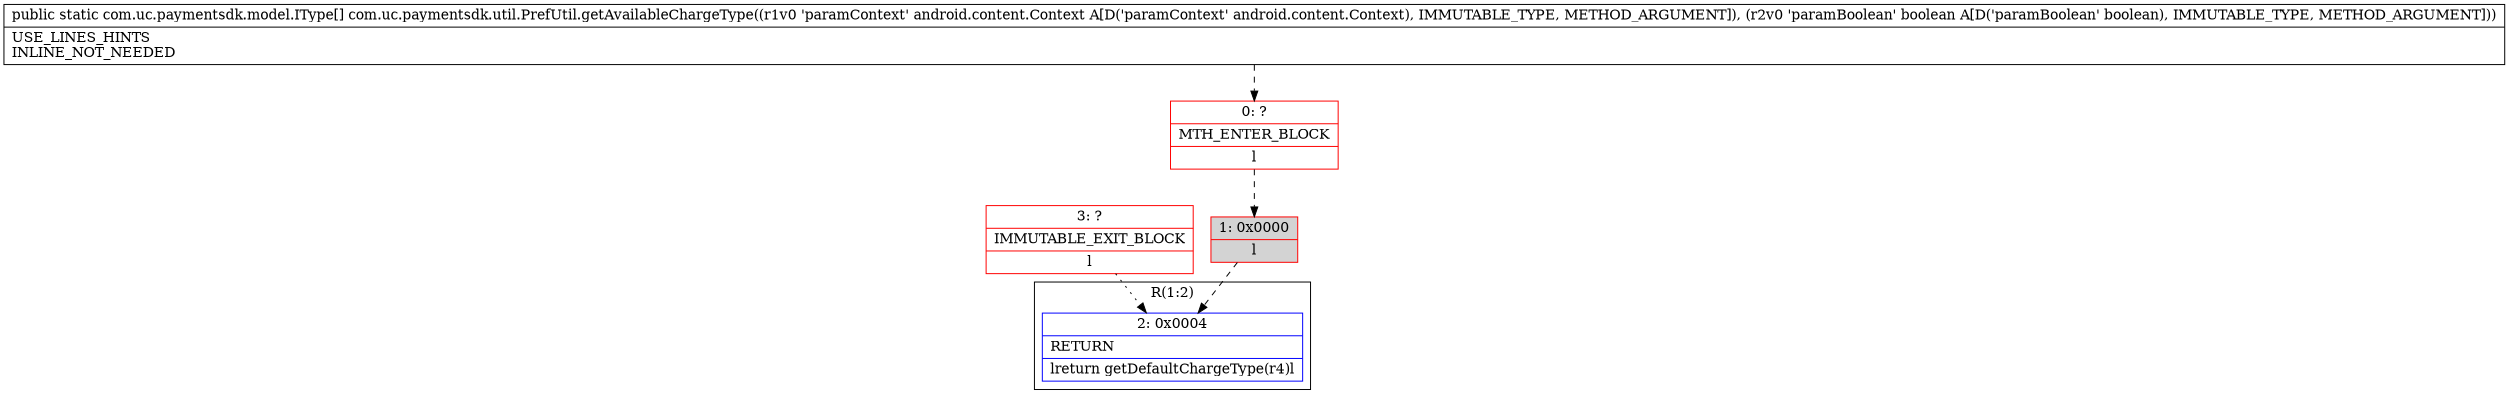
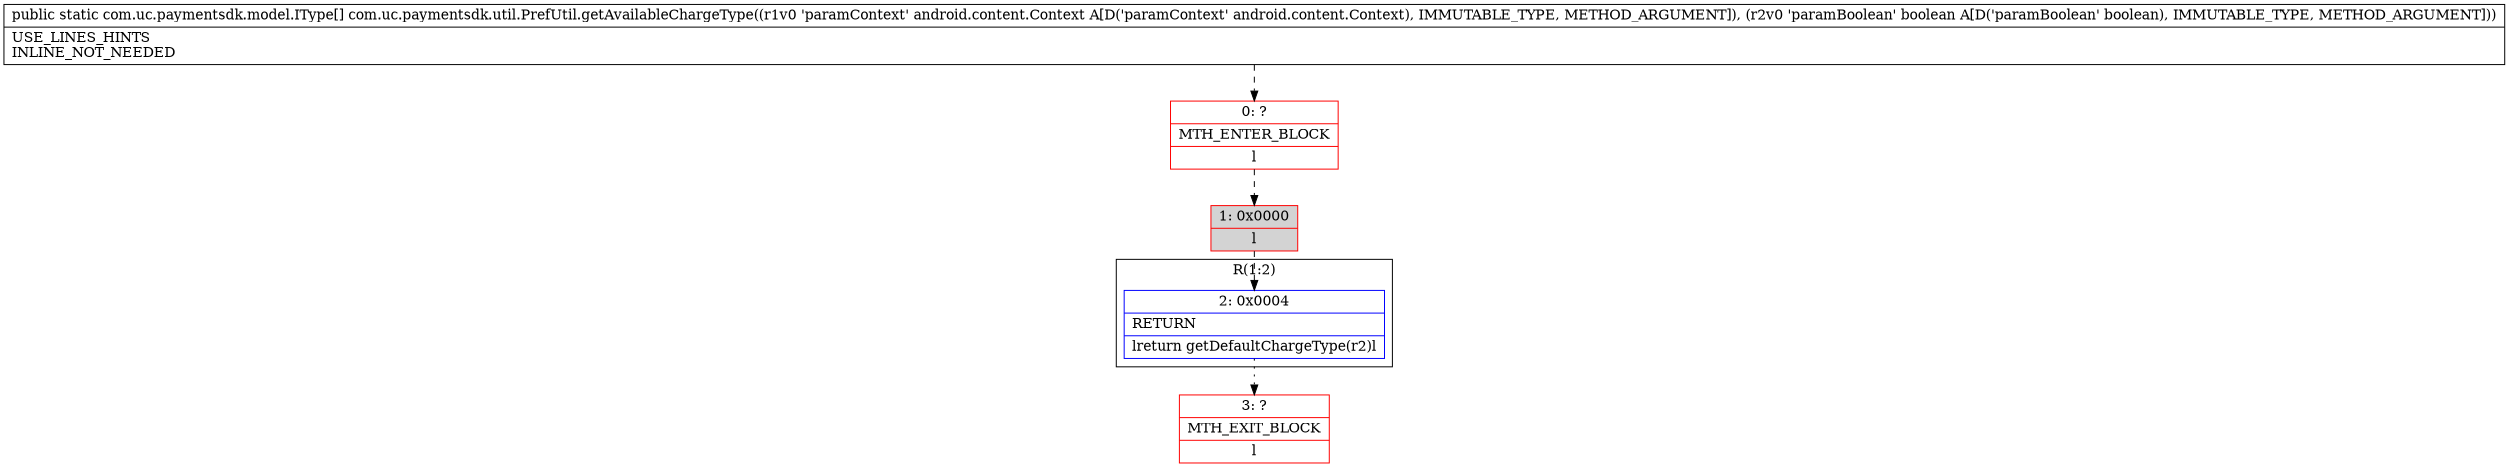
(1090, 239) -> (1254, 428)
(1128, 289) -> (1254, 373)
(1172, 369) -> (1254, 347)
